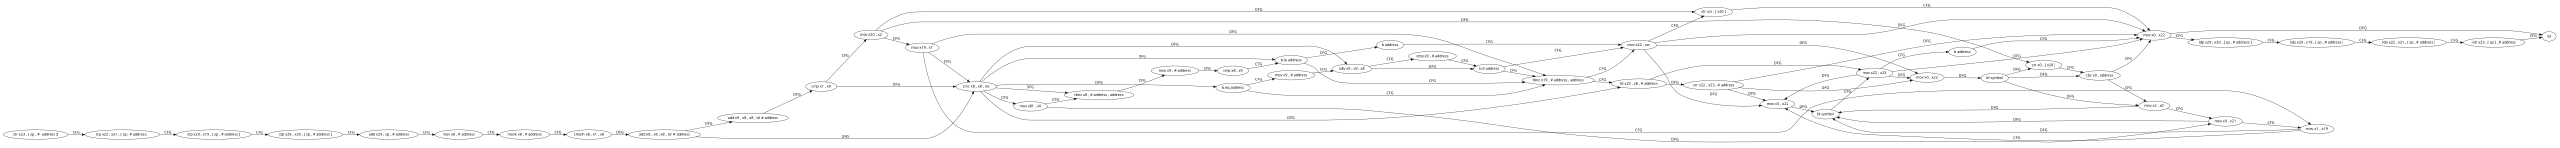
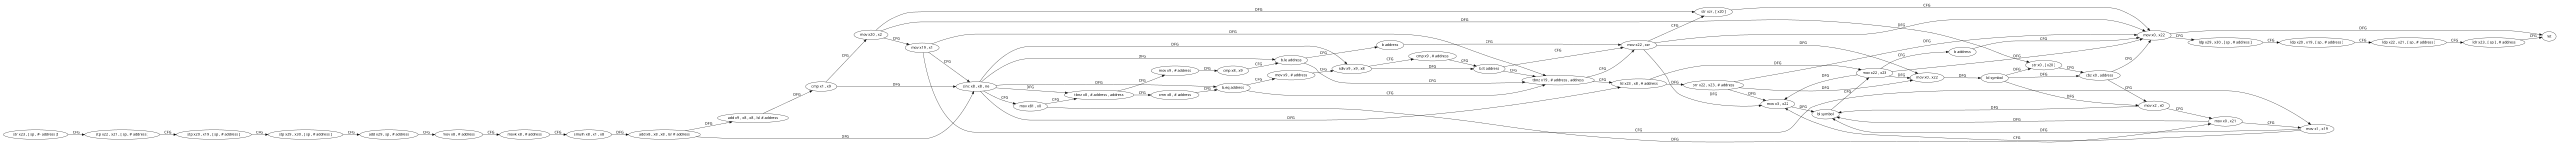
none -> (1175, 95)
